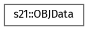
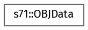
(44, 15) -> (44, 15)
